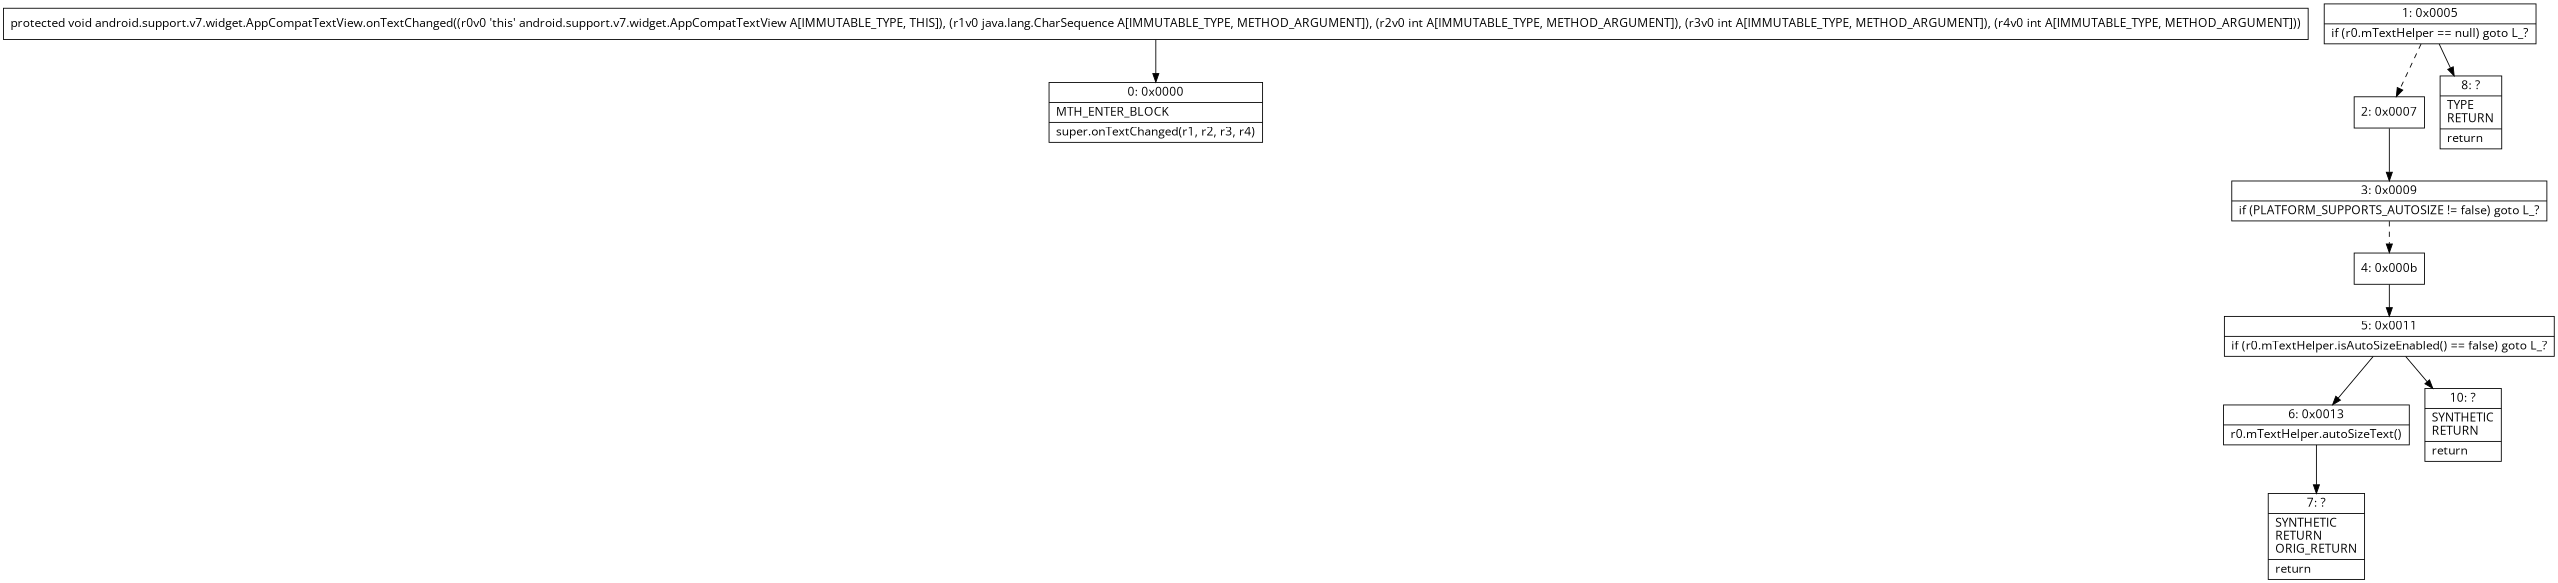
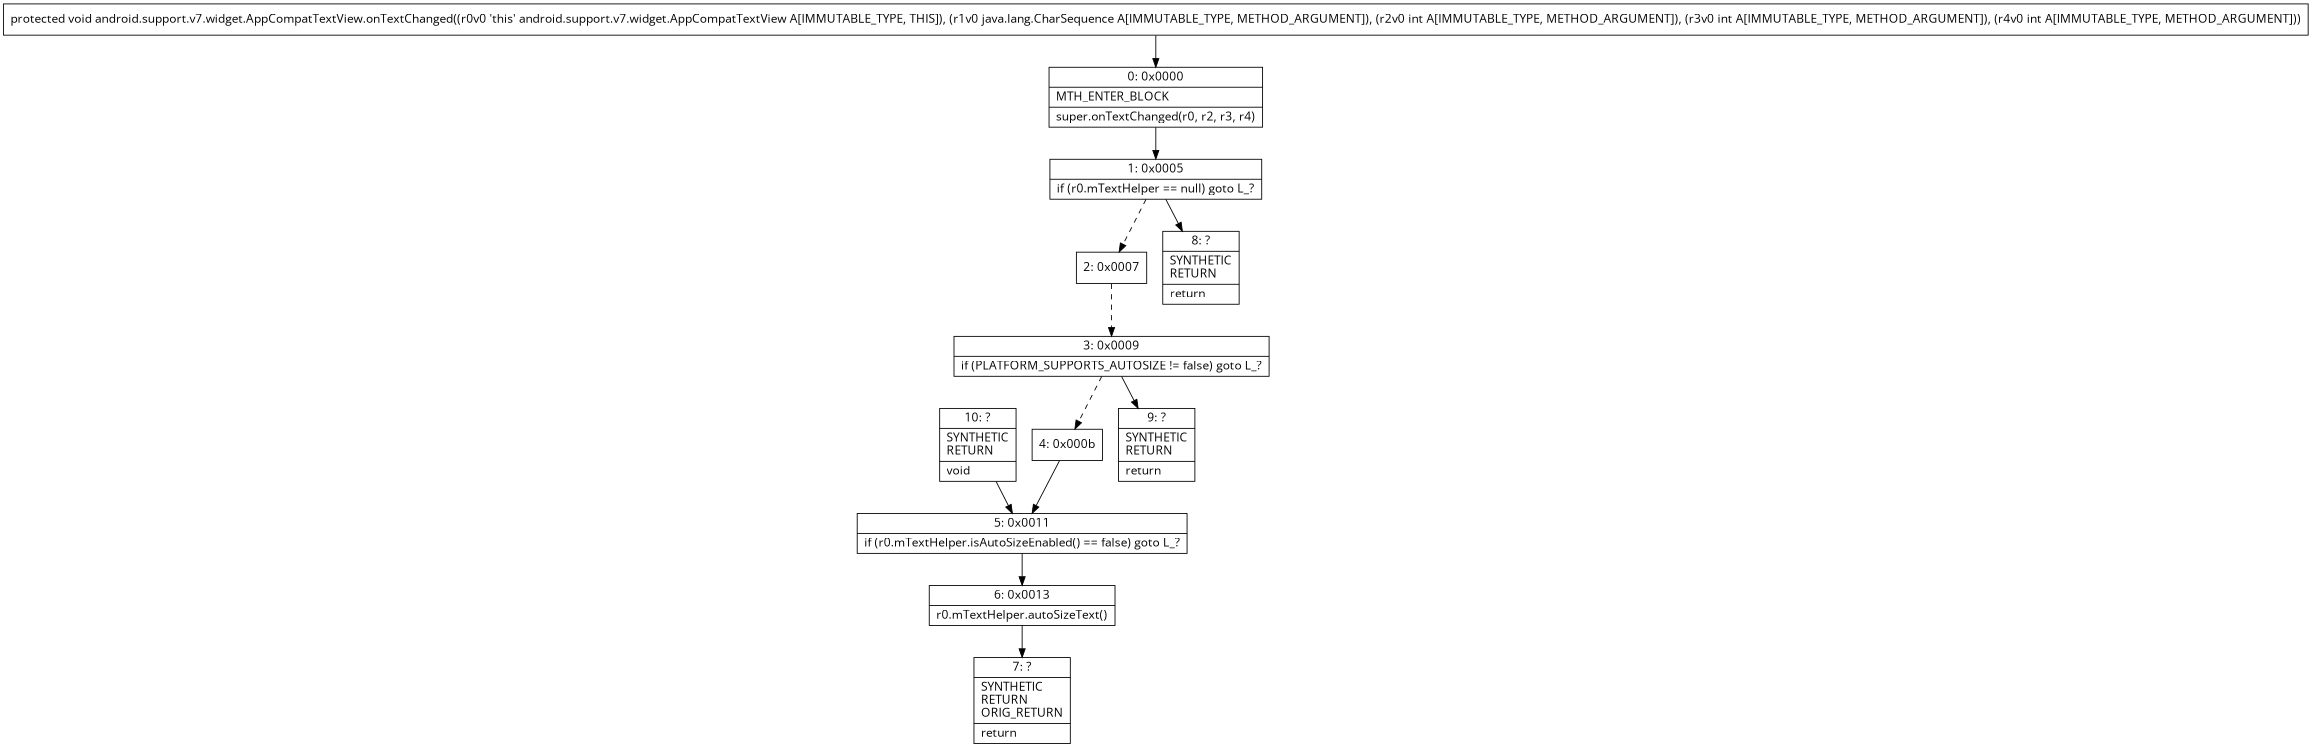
(2461, 105) -> (1201, 261)
(1156, 132) -> (1156, 117)
none -> (1156, 139)
(2389, 150) -> (1112, 306)
(2416, 369) -> (1002, 494)
none -> (1157, 445)
(2450, 451) -> (959, 471)
